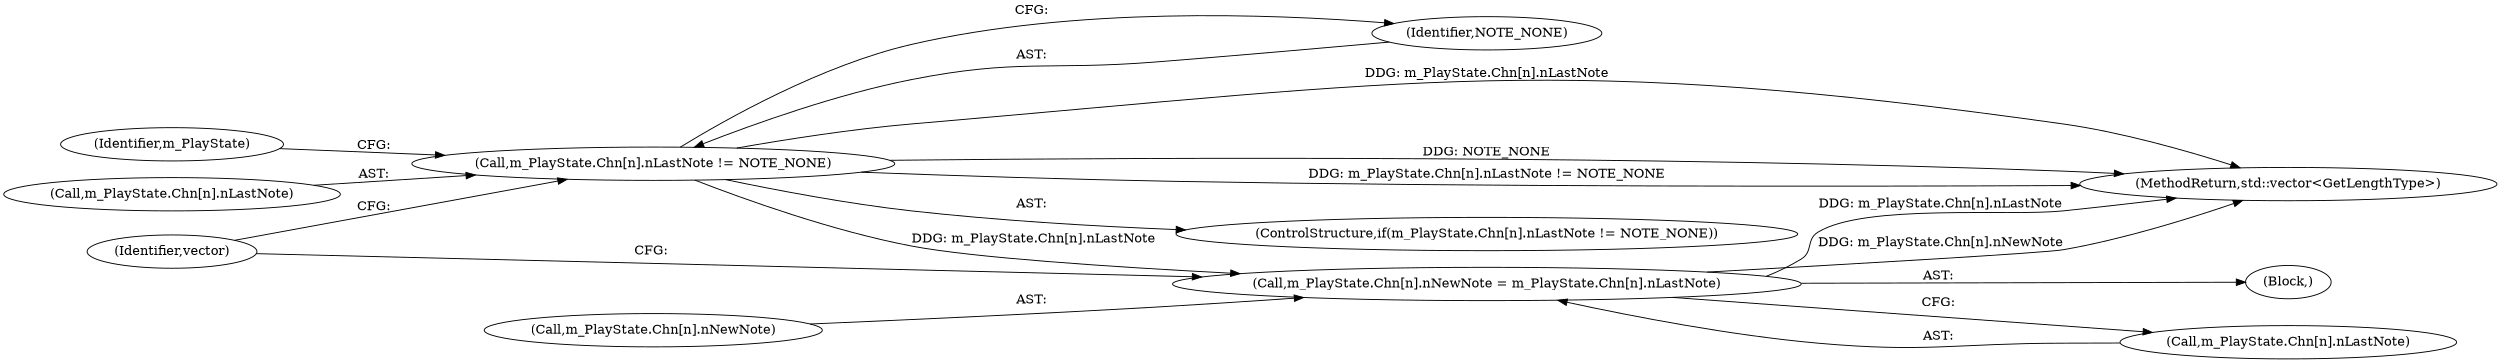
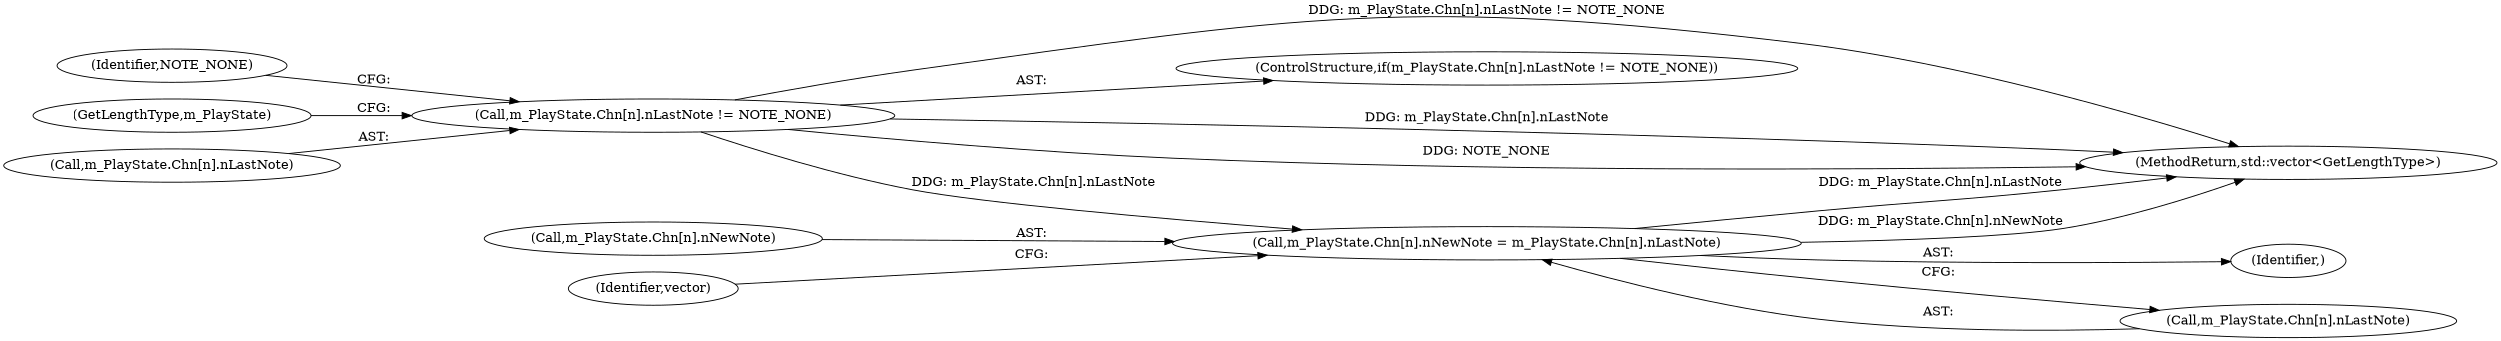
(1021, 26) -> none
(1034, 55) -> (376, 80)
(172, 144) -> (172, 116)
(396, 211) -> none
(2288, 282) -> (2288, 261)
